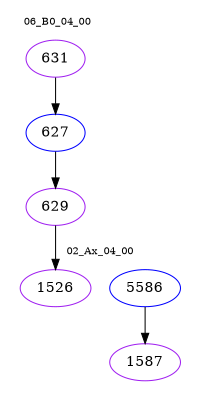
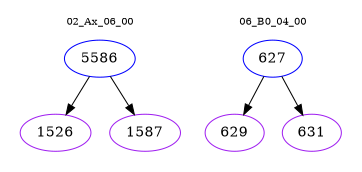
(56, 91) -> (290, 91)
(56, 248) -> (81, 91)
(100, 252) -> (100, 22)
